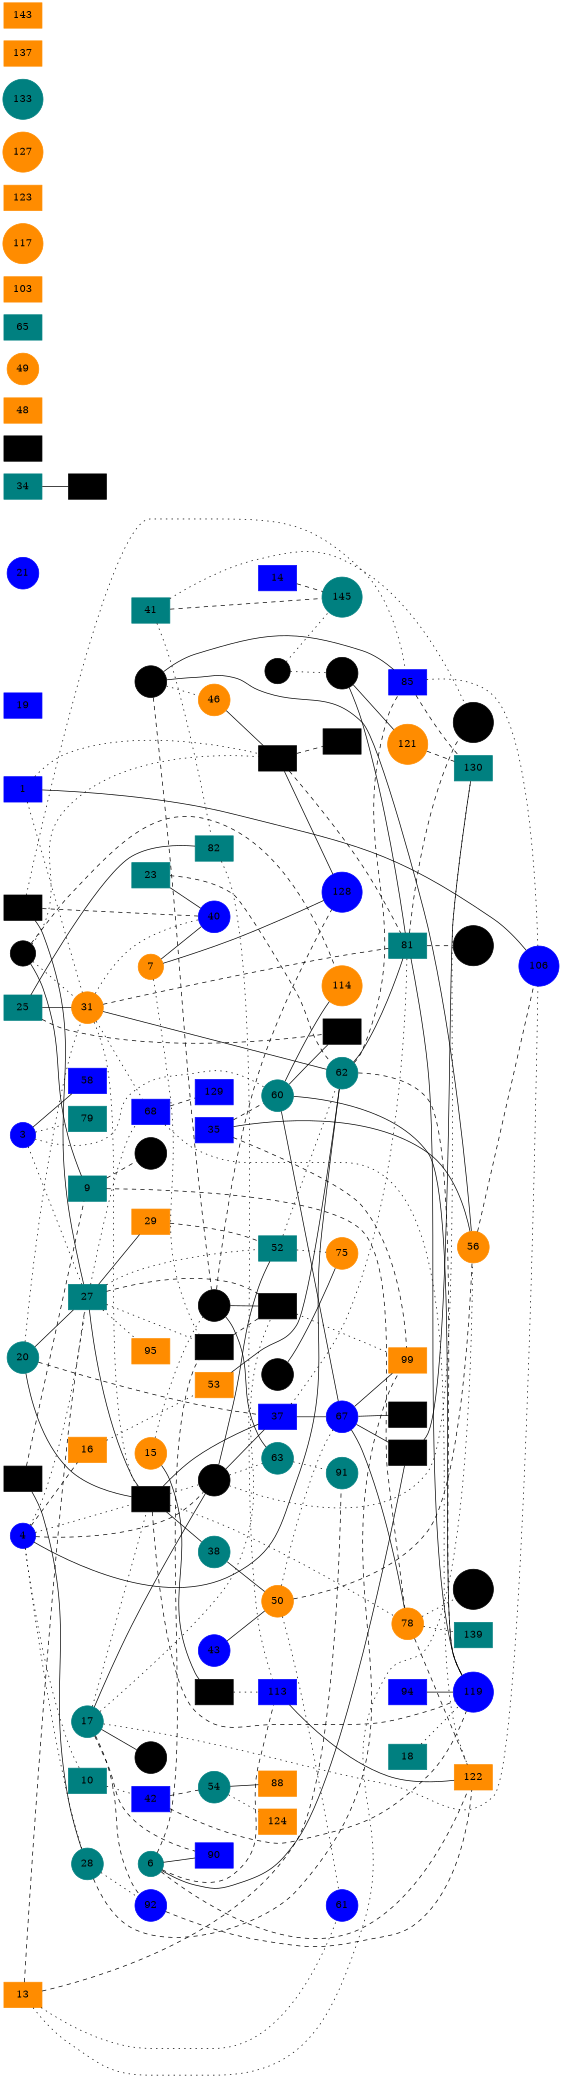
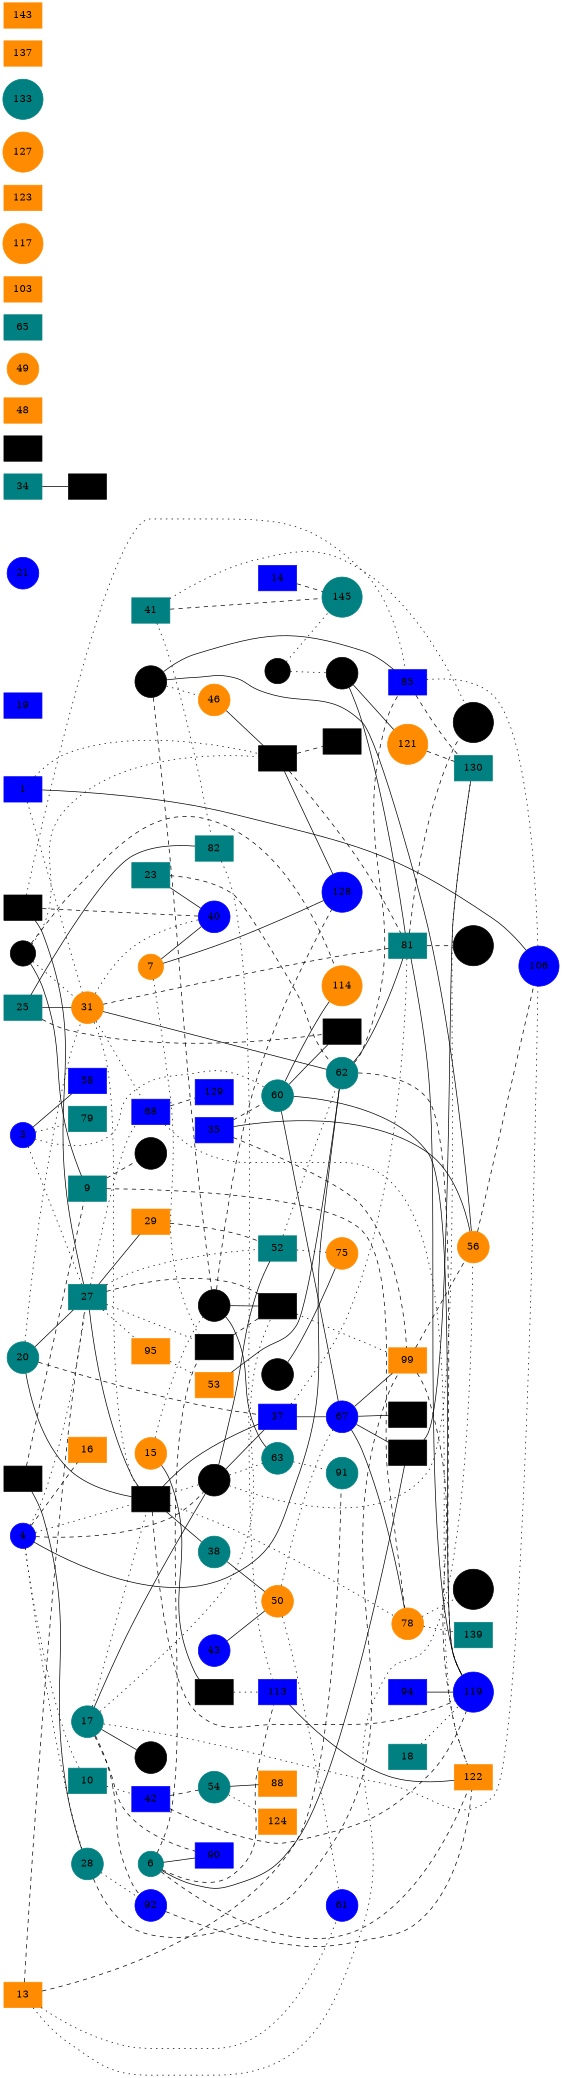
(151, 1417) -> (183, 1368)
(453, 1454) -> (428, 1326)
(441, 1702) -> (445, 1568)
